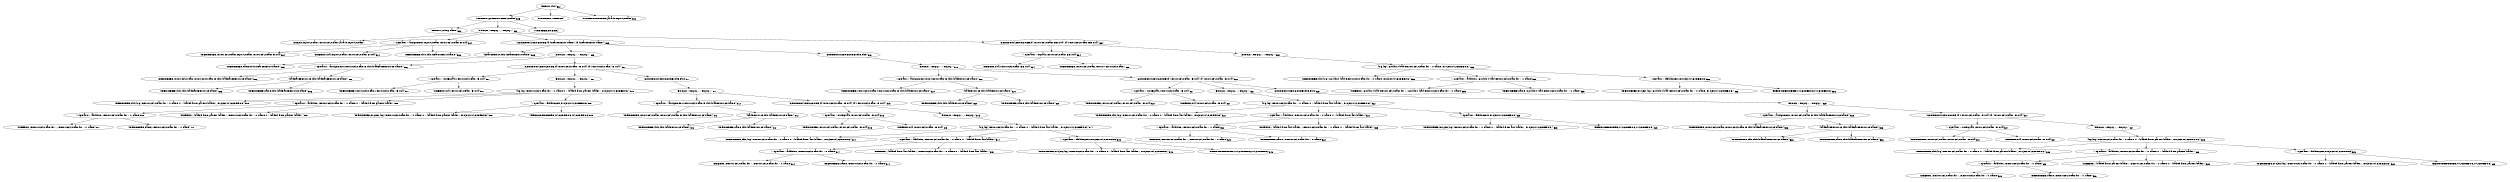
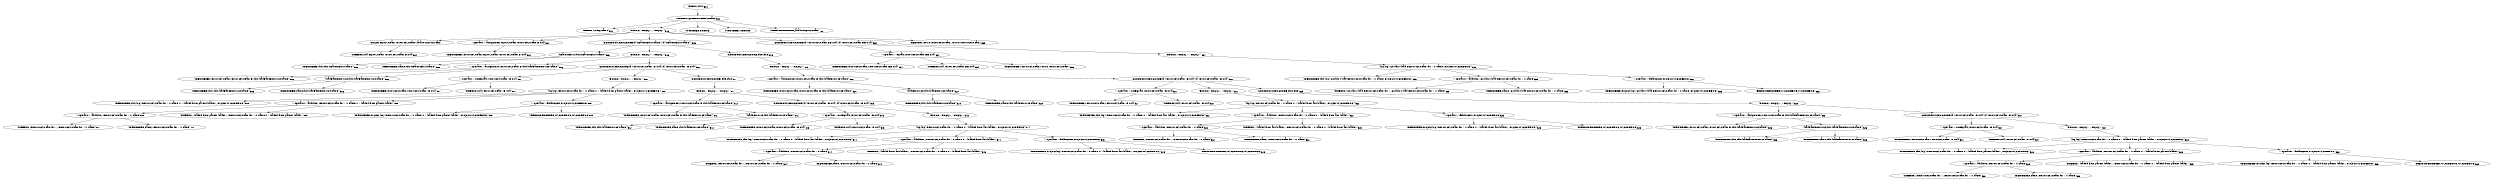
(551, 12) -> (717, 24)
(578, 12) -> (746, 24)
(518, 18) -> (718, 18)
(634, 18) -> (821, 30)
none -> (948, 43)
(433, 48) -> (459, 61)
(391, 49) -> (396, 48)
none -> (867, 67)
